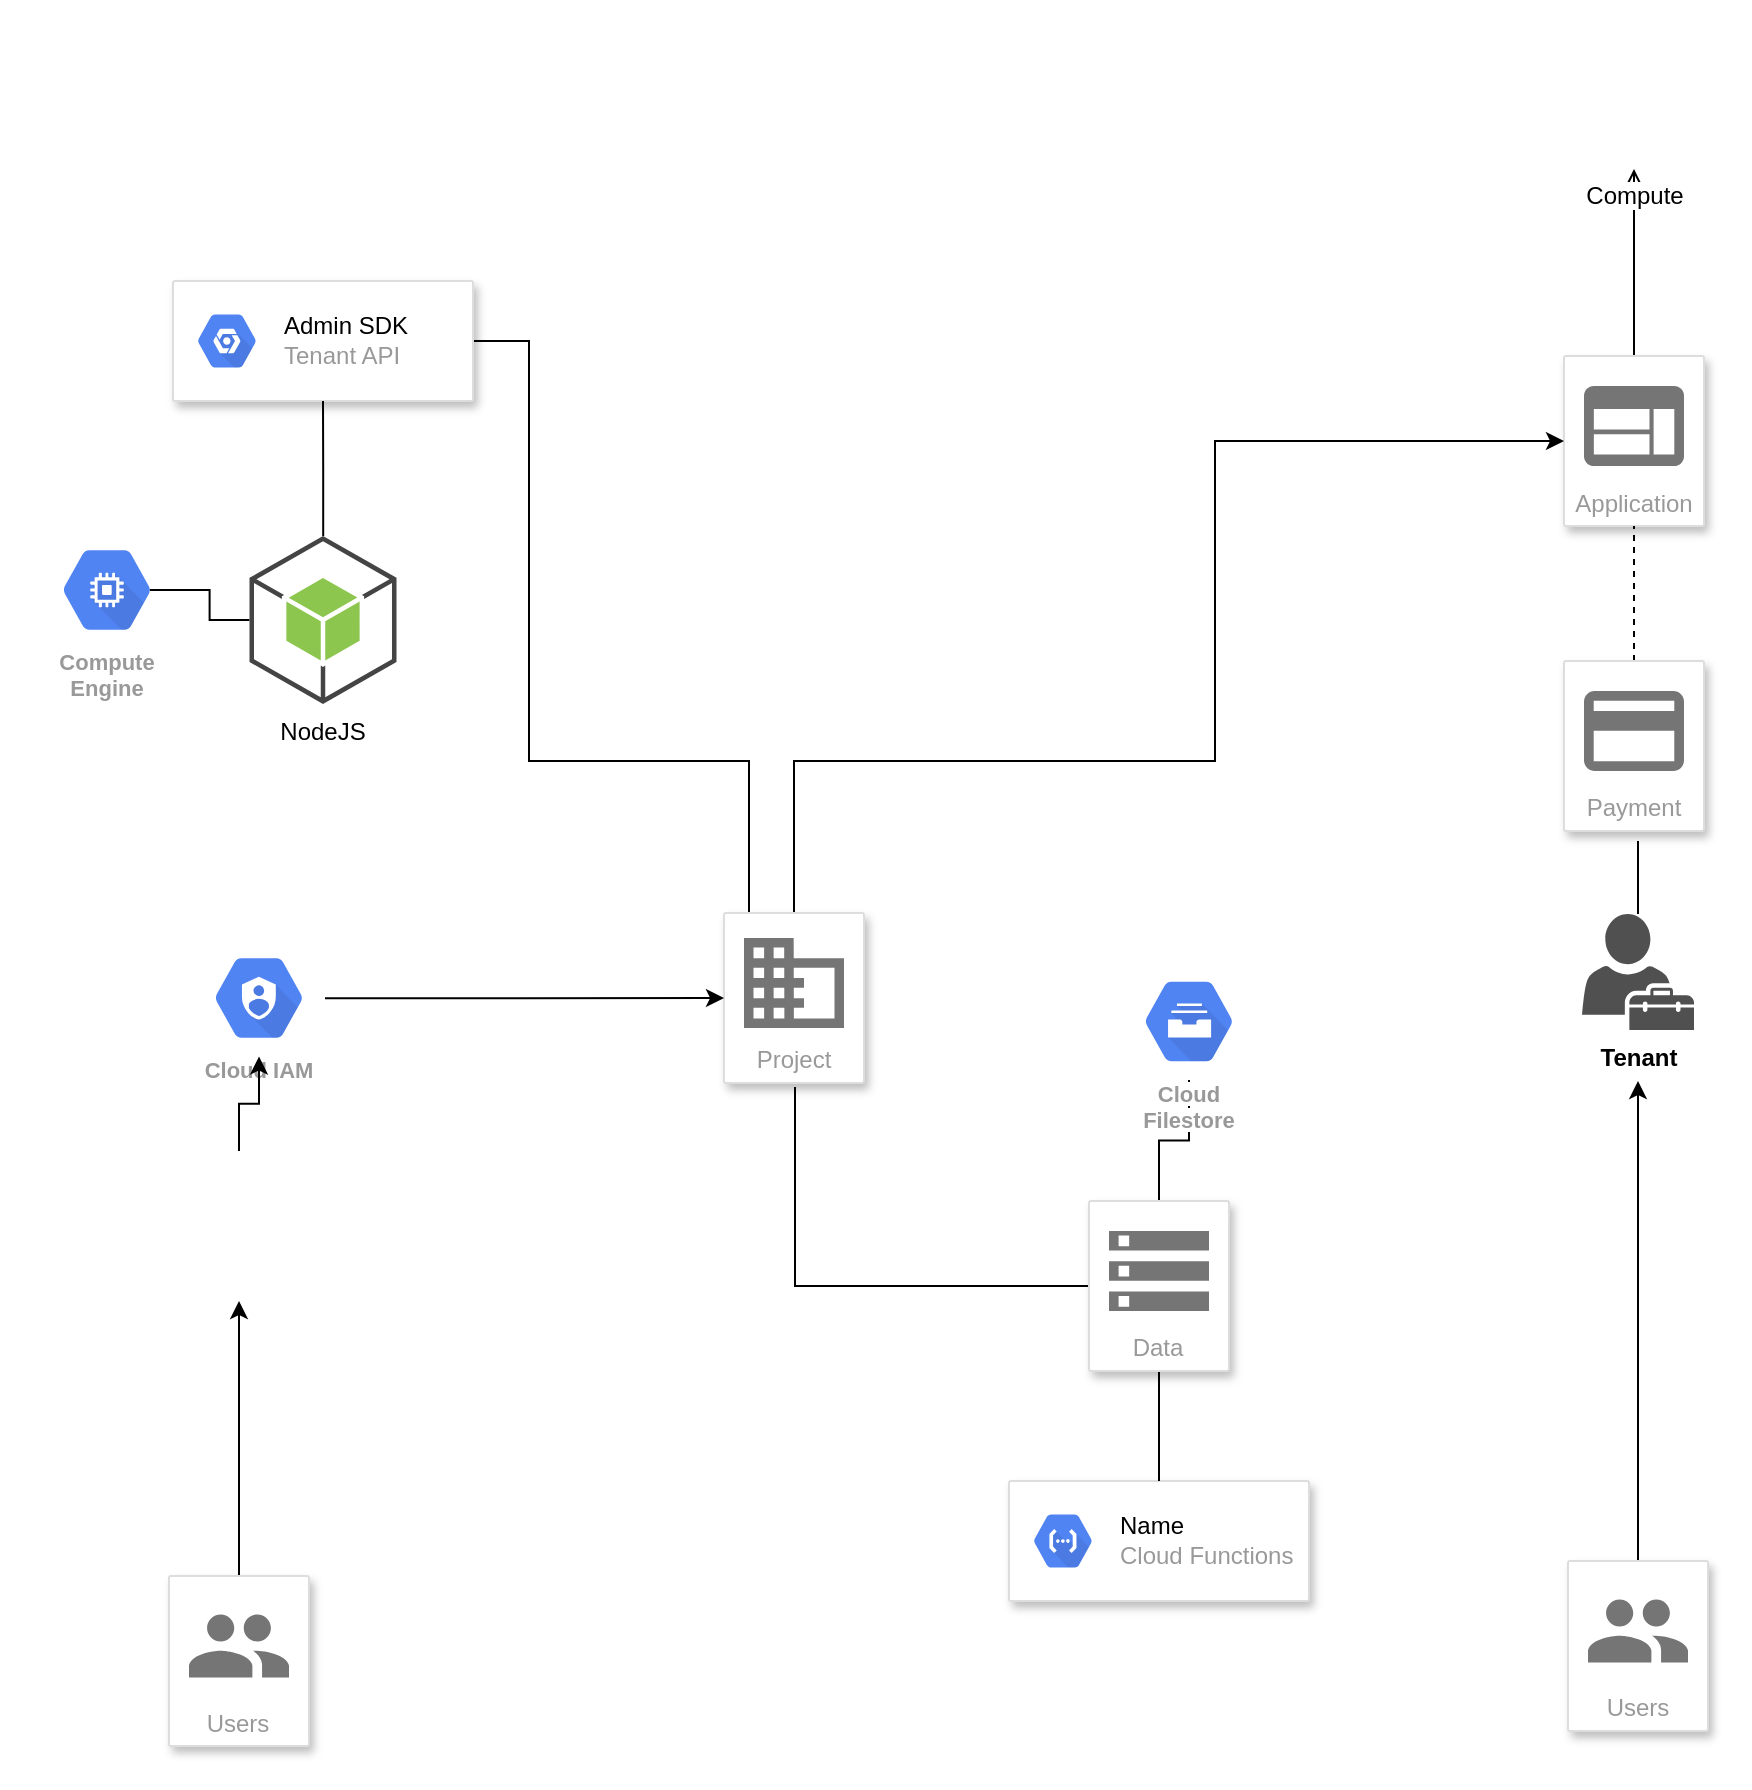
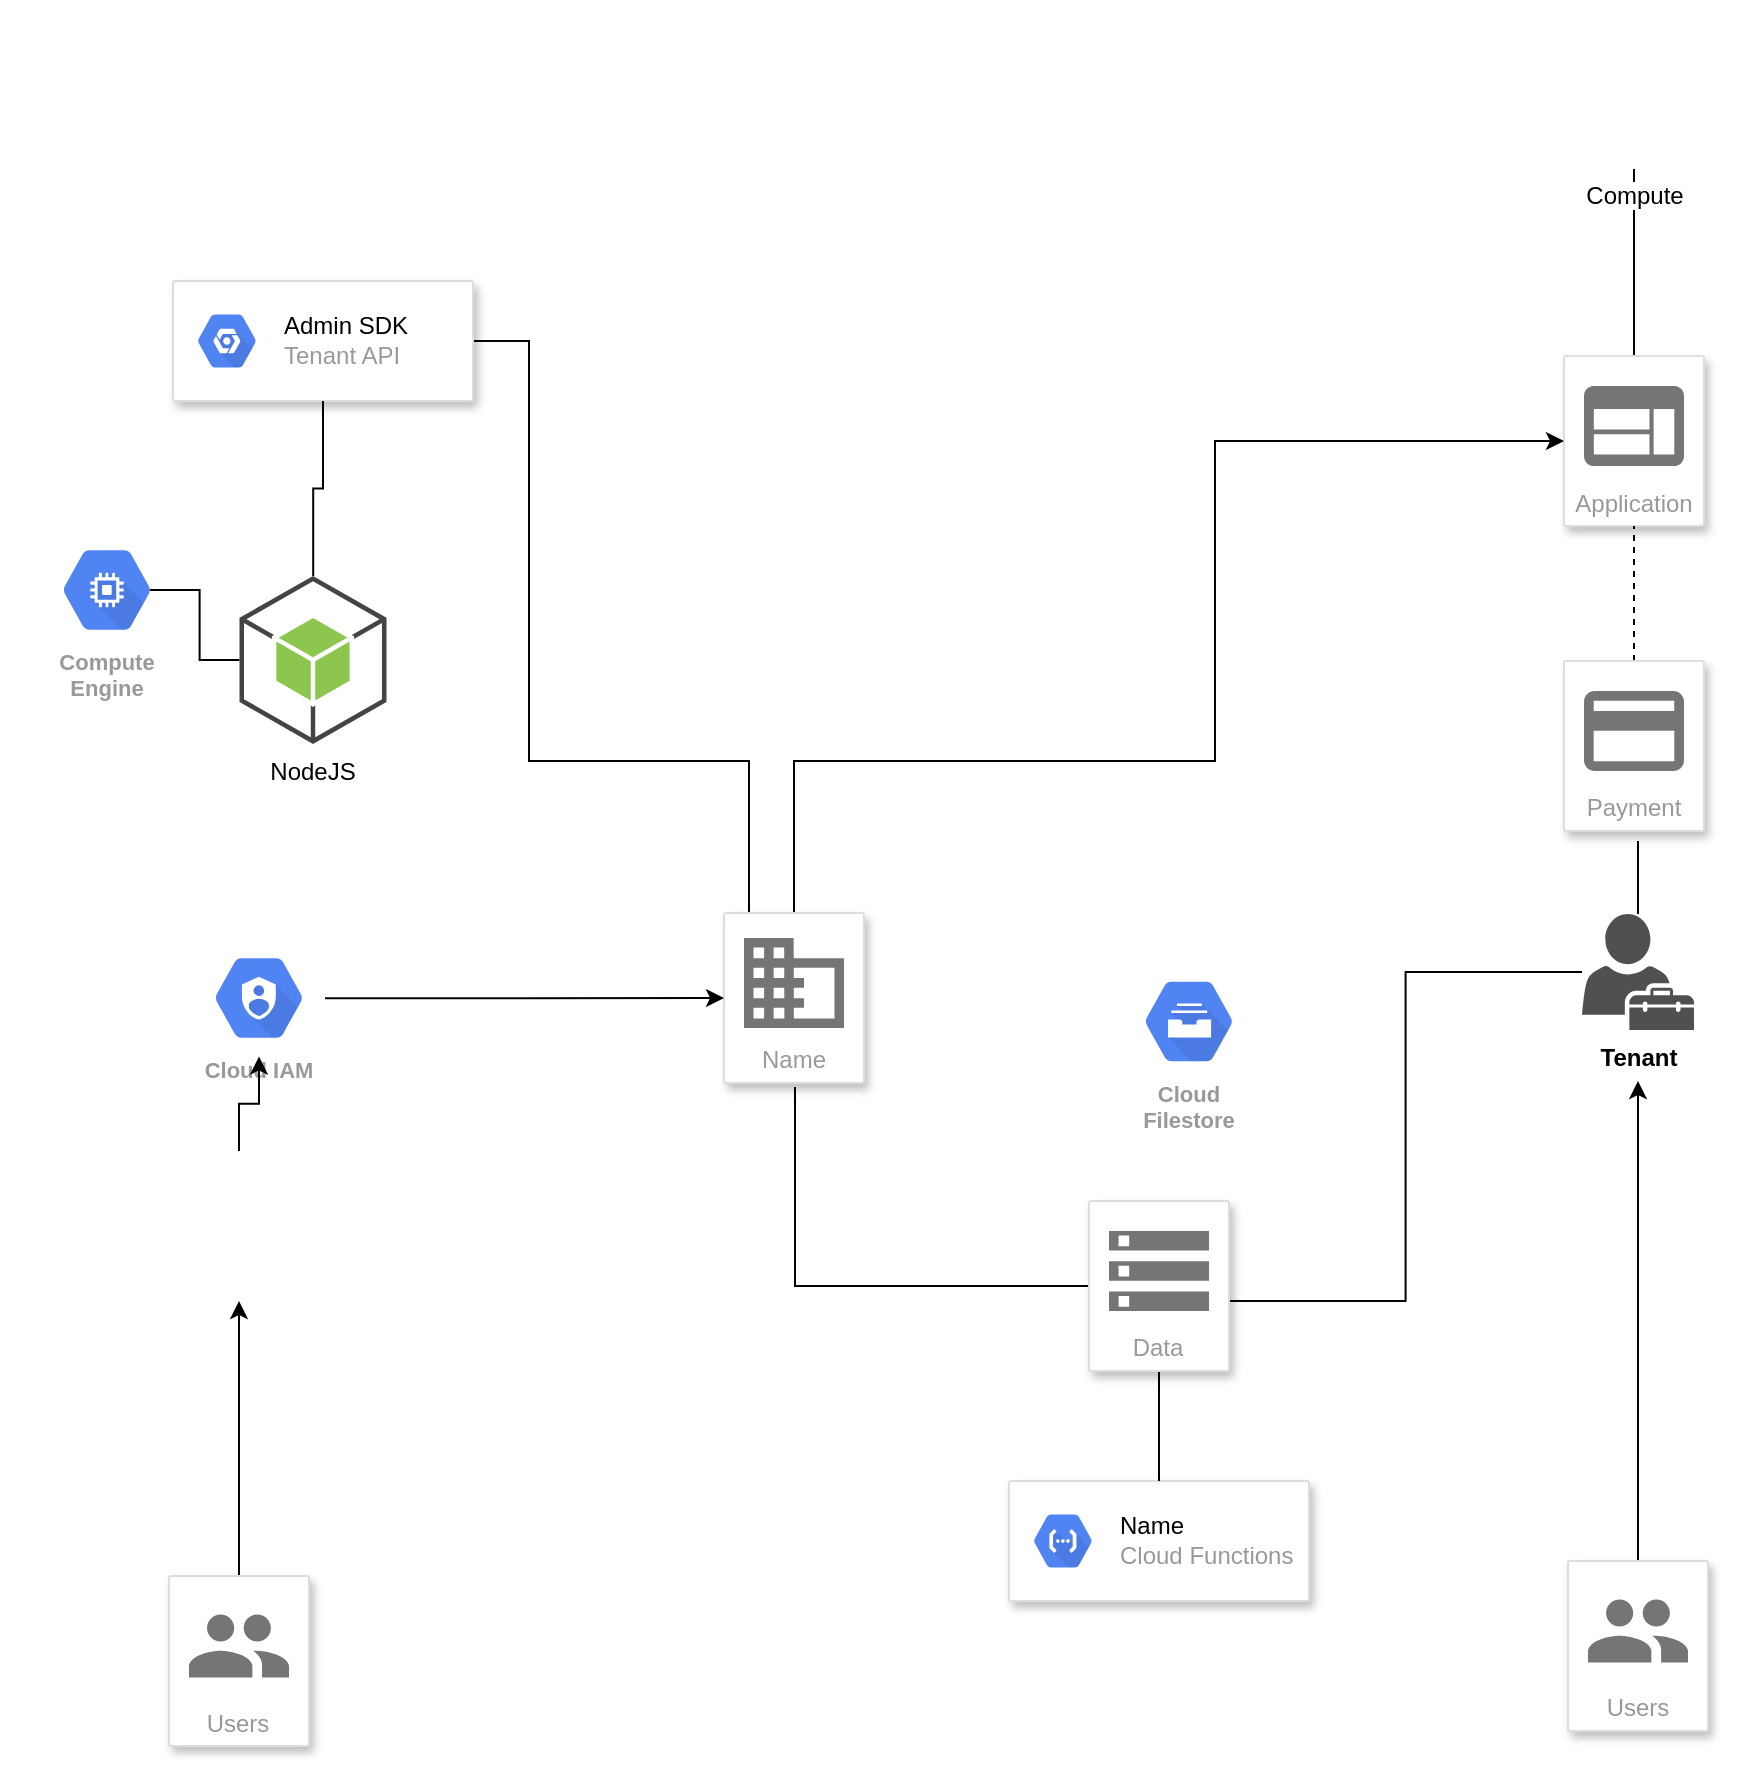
(1634, 177) -> (1634, 175)
(323, 620) -> (313, 660)
(795, 1059) -> (795, 1059)
none -> (1406, 1136)
(1159, 1151) -> none
